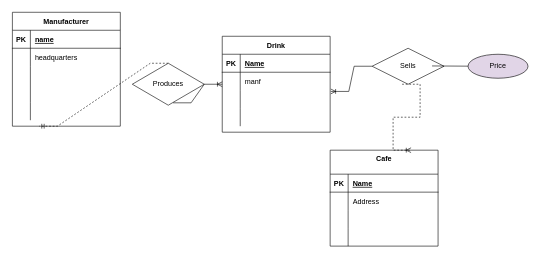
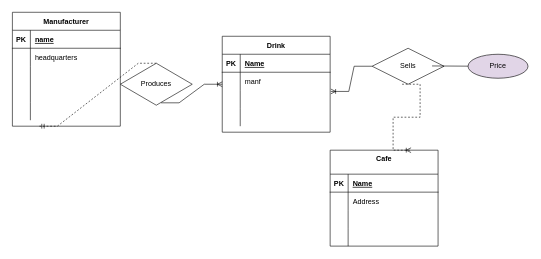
(168, 84) -> (156, 84)
